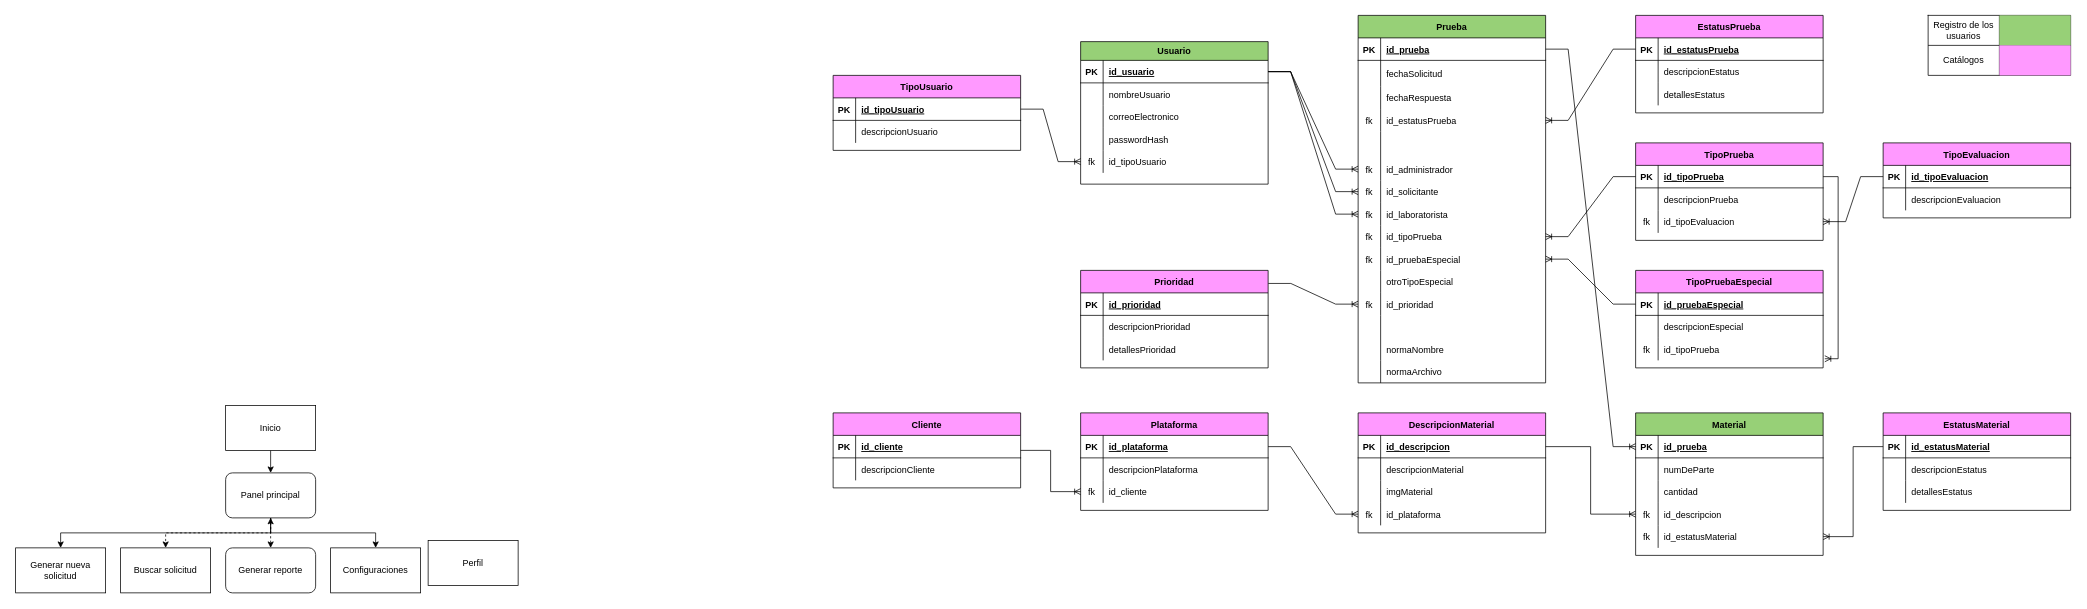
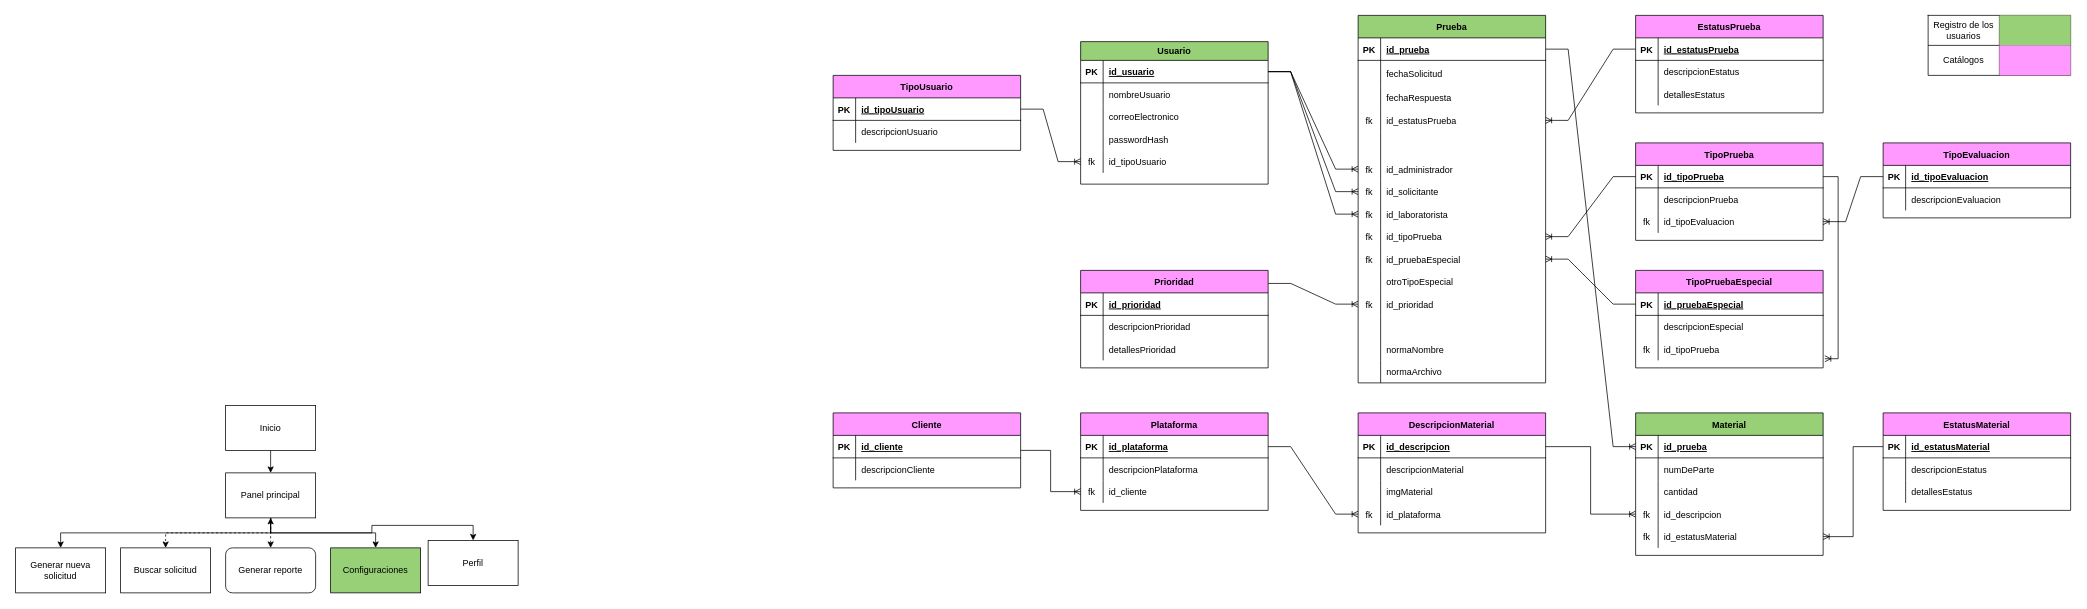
(270, 495) -> (270, 495)
none -> (427, 525)
(375, 570) -> (375, 570)
